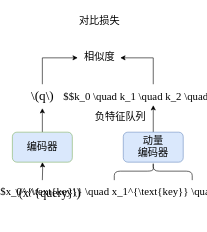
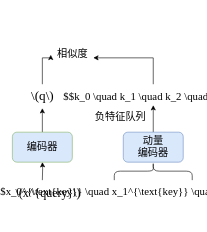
(99, 21) -> none
(99, 57) -> (72, 54)
